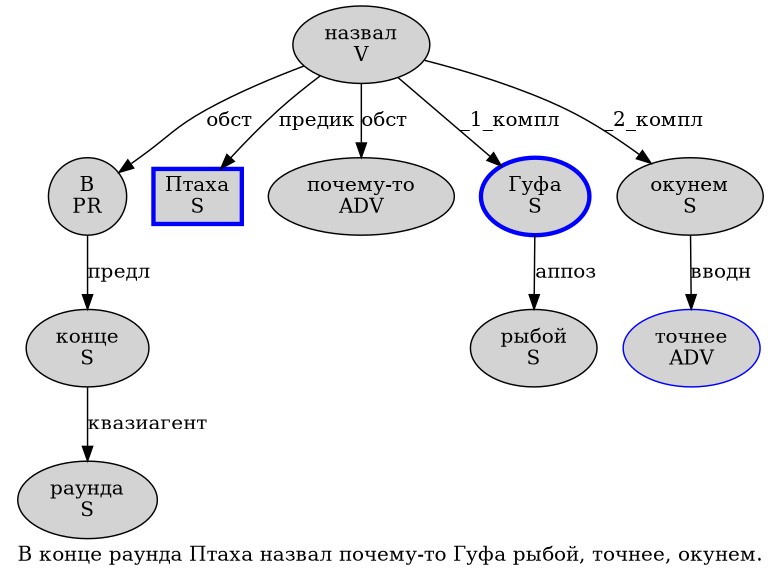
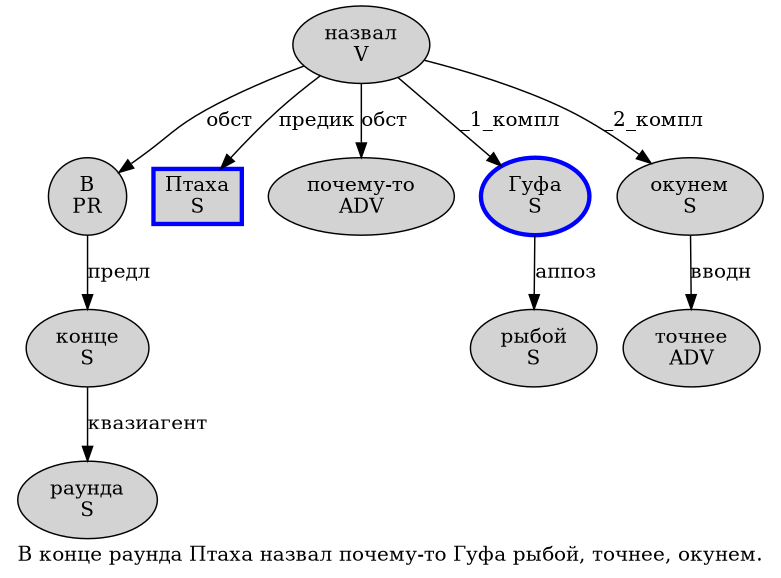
(692, 348) -> (692, 348)
